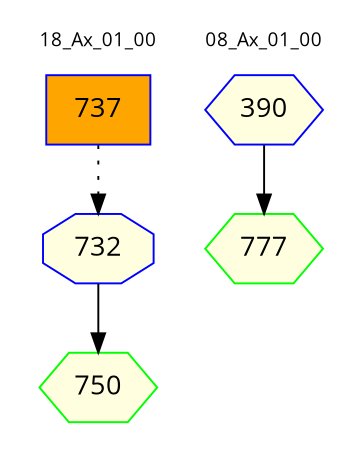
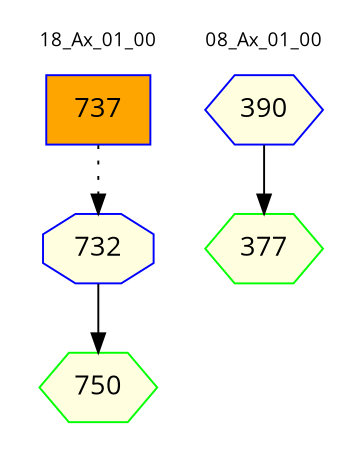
(264, 249) -> (264, 249)
